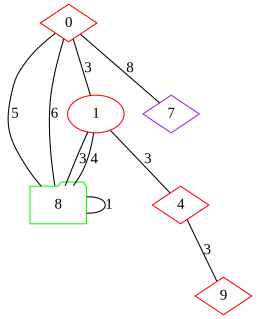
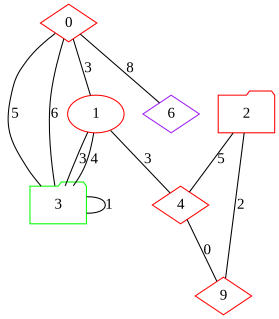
(171, 114) -> (171, 114)
none -> (246, 114)
(58, 205) -> (58, 205)
(207, 250) -> (207, 250)
